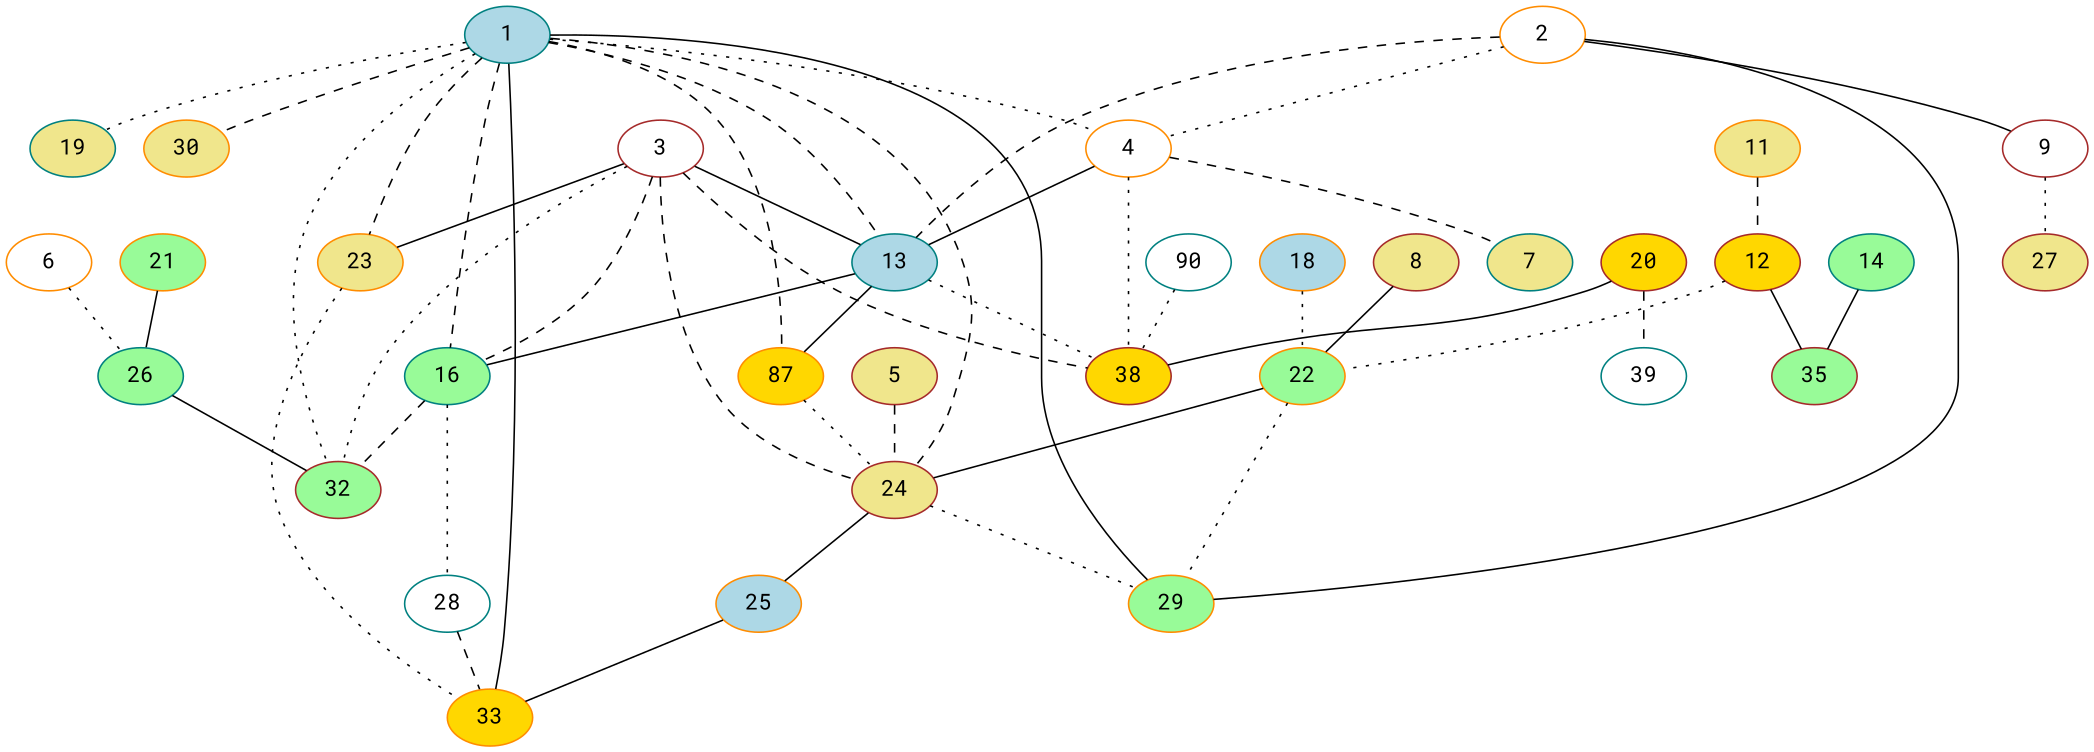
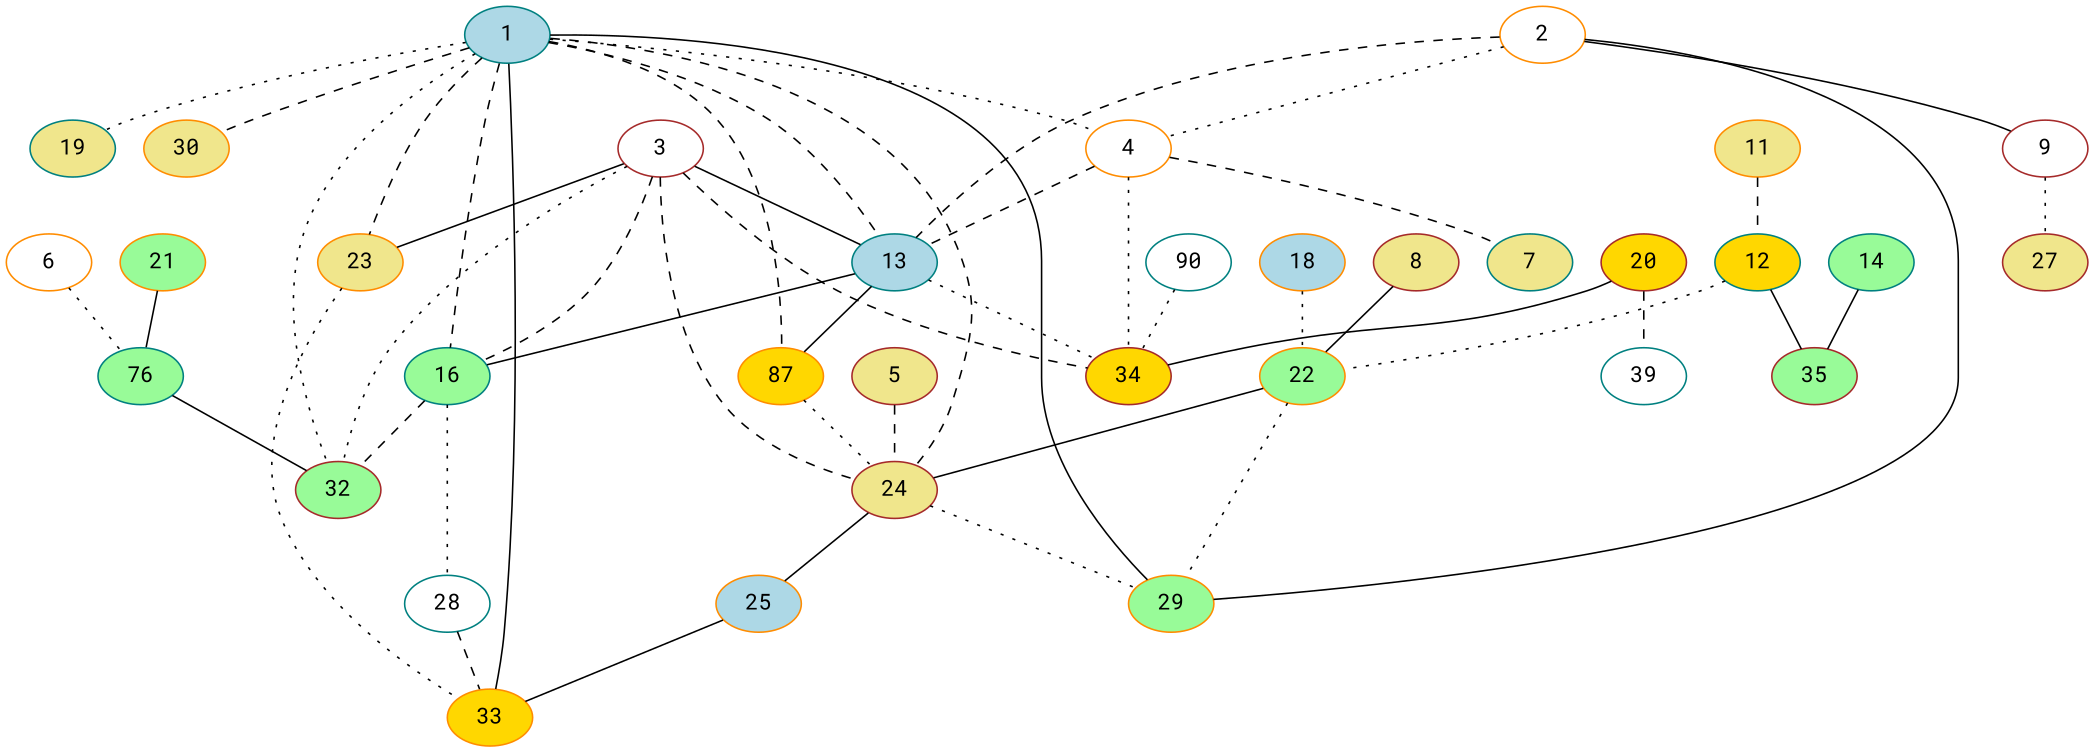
(1012, 205) -> (1012, 205)
(1758, 262) -> (1758, 262)
(141, 376) -> (141, 376)
(1129, 376) -> (1129, 376)
